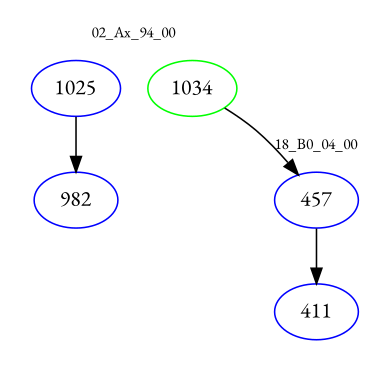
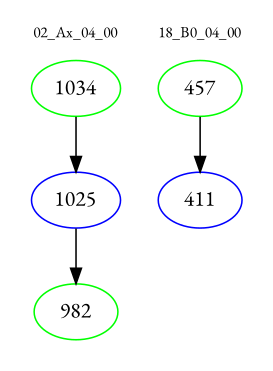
(134, 33) -> (76, 33)
(272, 146) -> (76, 137)
(76, 200) -> (76, 312)
(316, 200) -> (200, 88)
